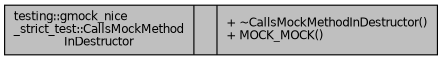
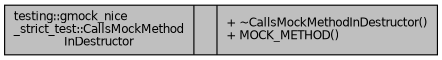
(275, 36) -> (283, 36)
